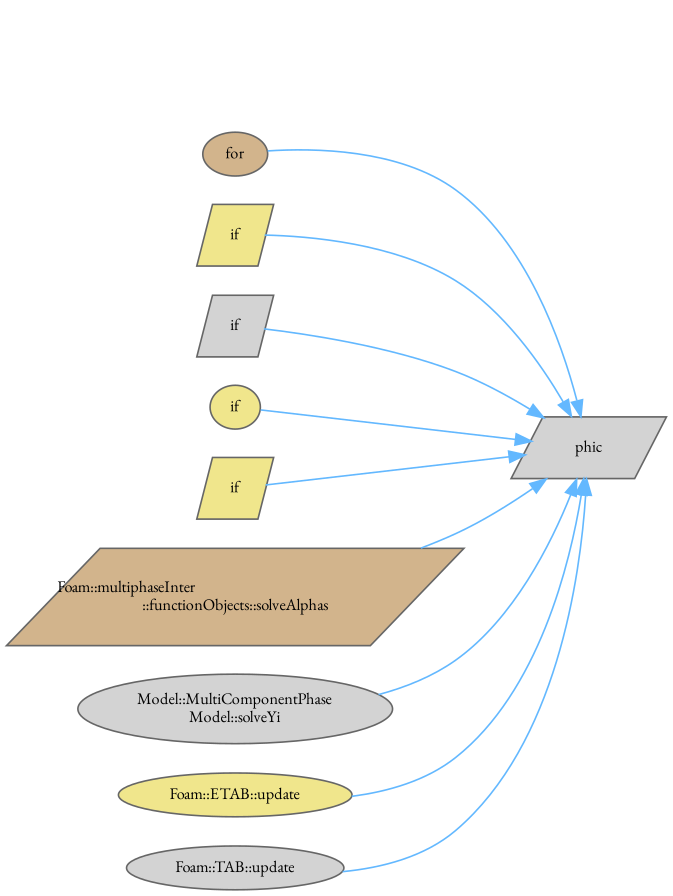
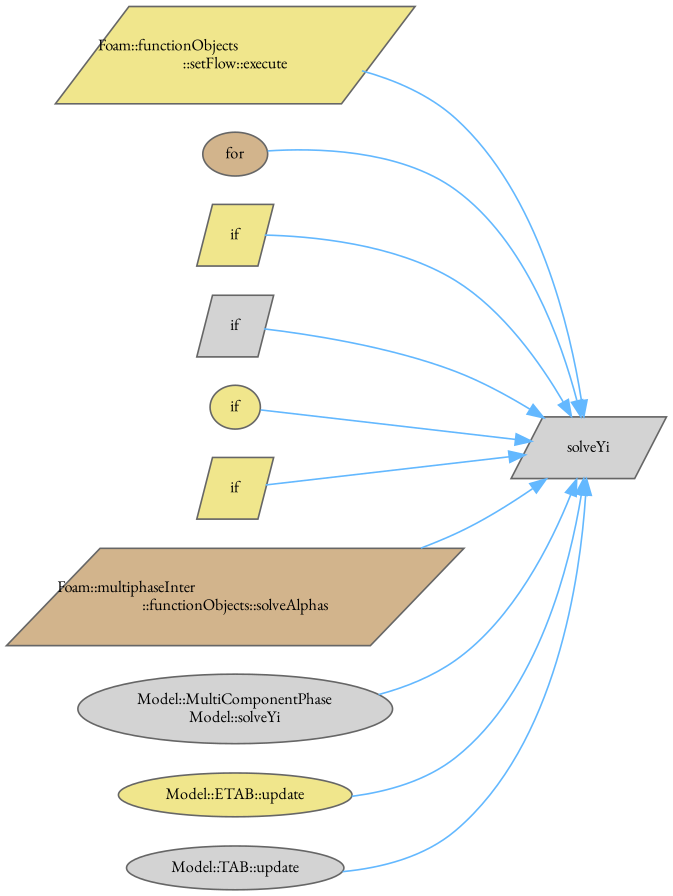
none -> (235, 55)
(589, 448) -> (589, 448)
(235, 795) -> (235, 795)
(235, 868) -> (235, 868)
